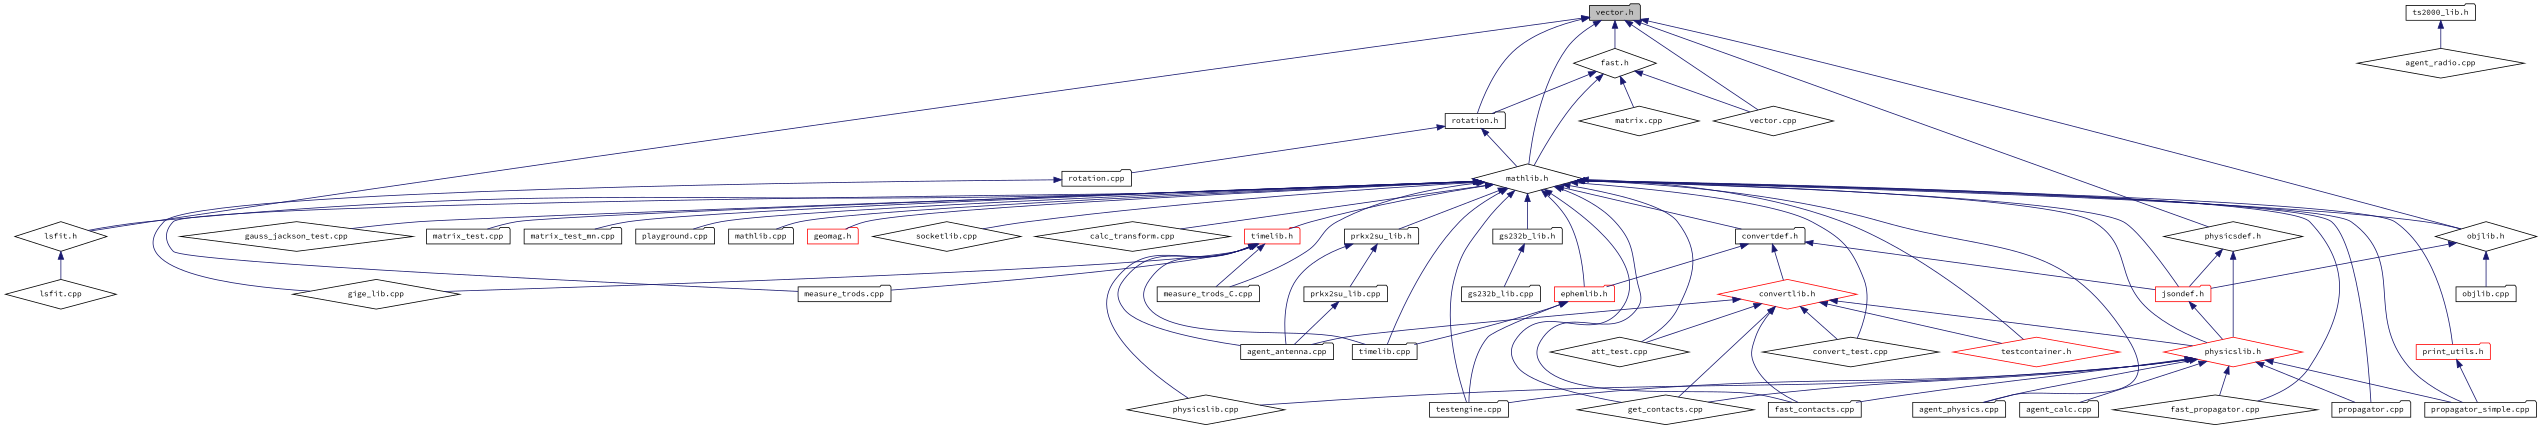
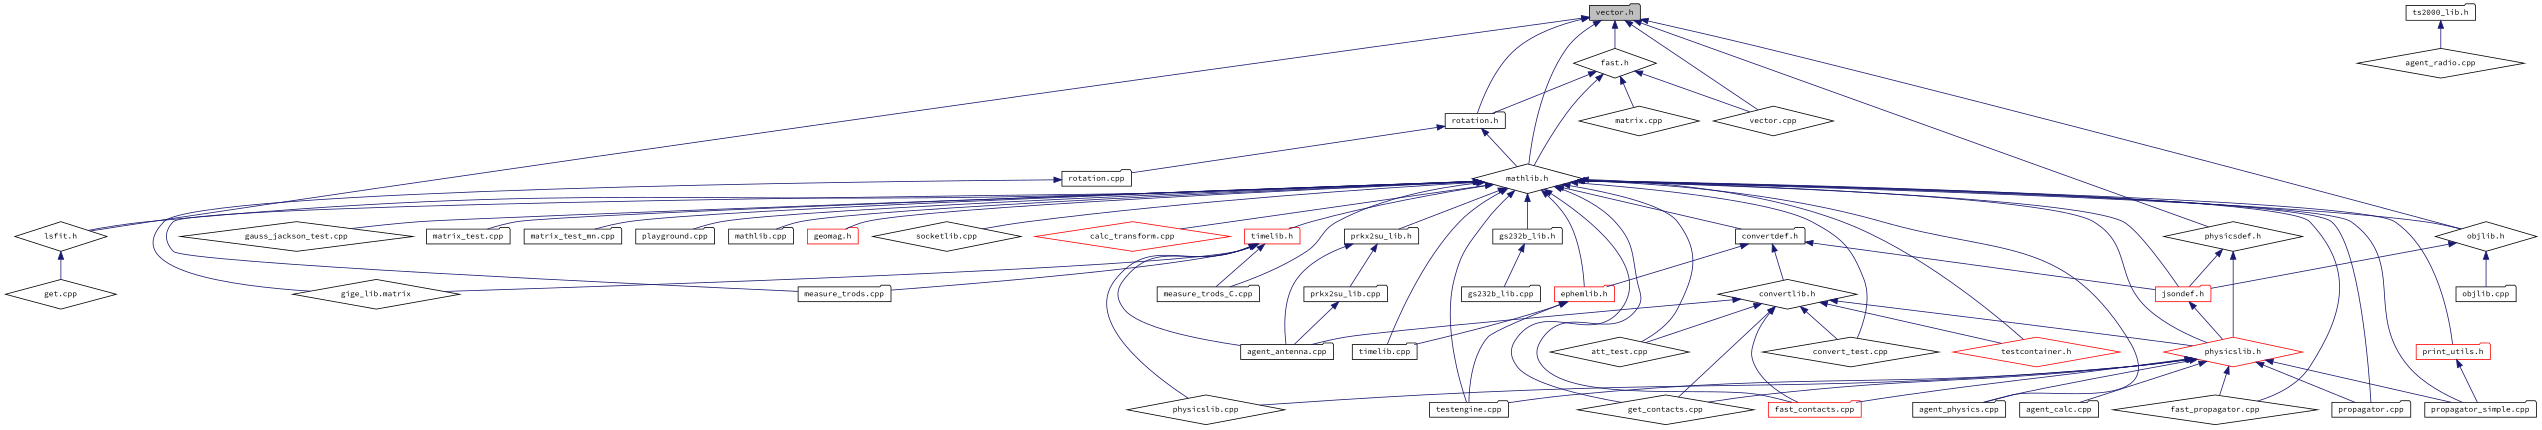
(1133, 237) -> (1133, 237)
(61, 294) -> (61, 294)
(376, 294) -> (376, 294)
(1787, 294) -> (1787, 294)
(1186, 326) -> none
(1815, 410) -> (1815, 410)
